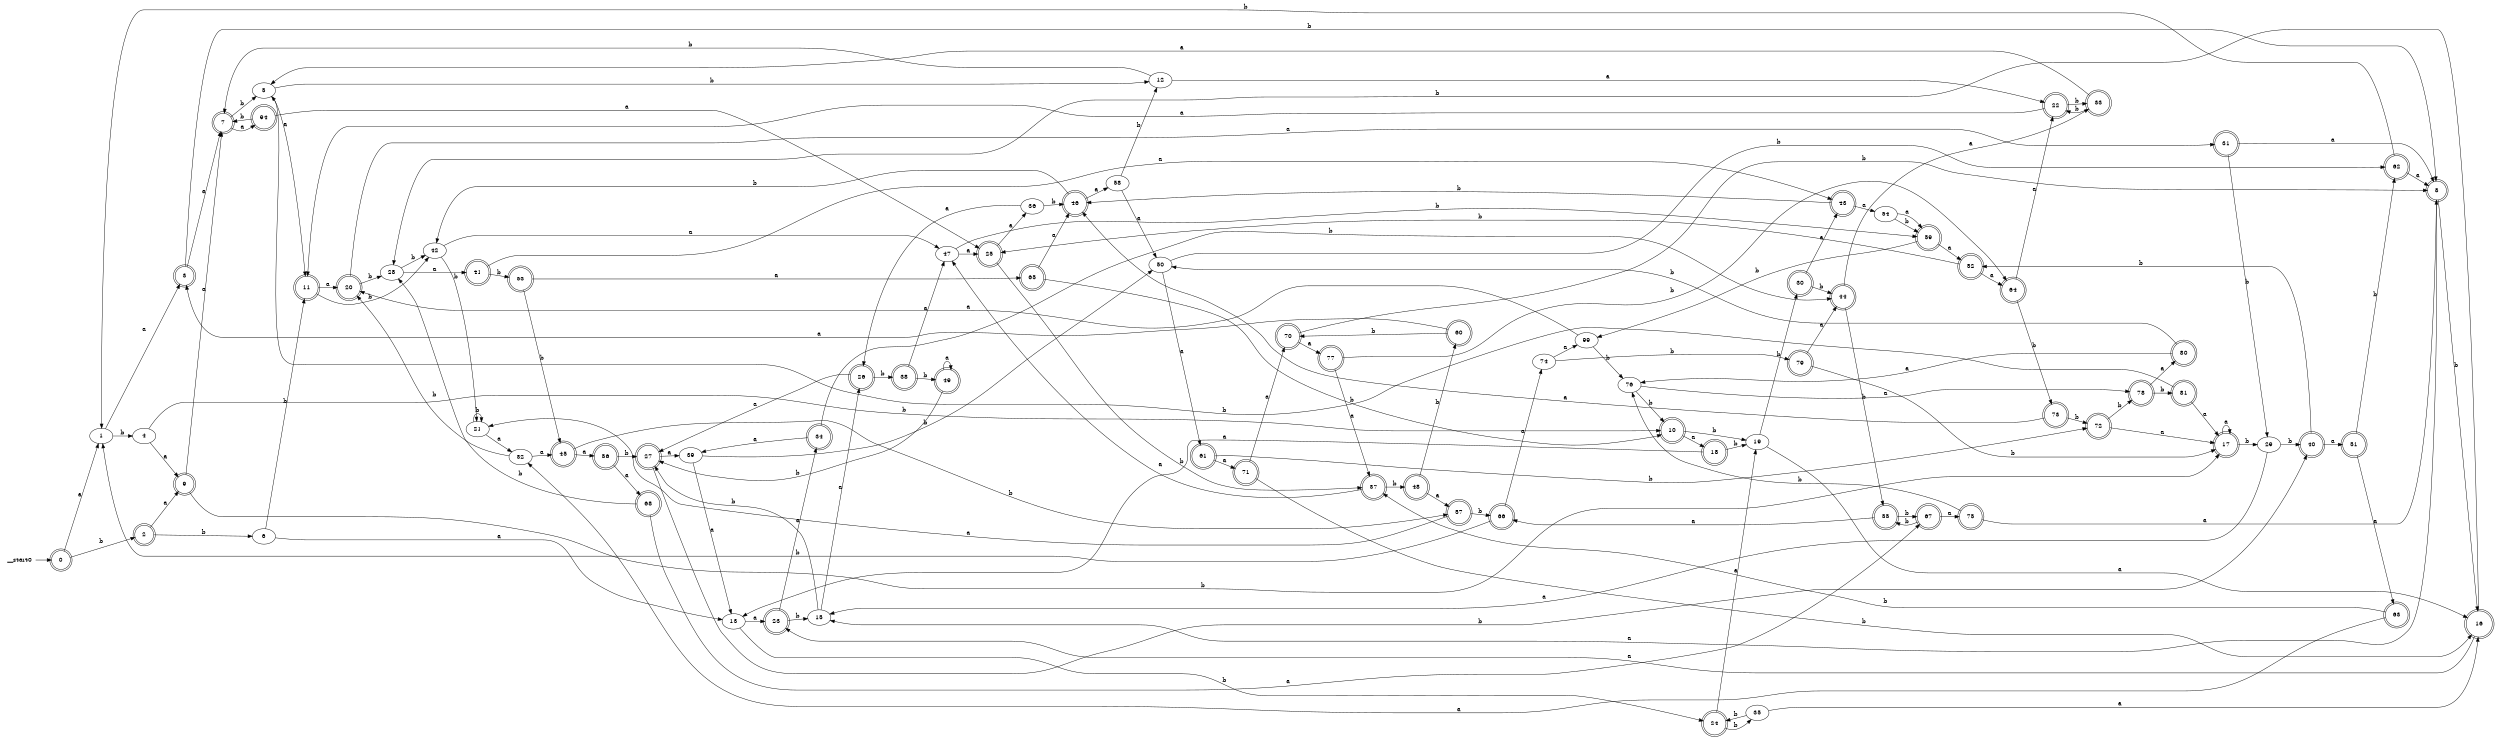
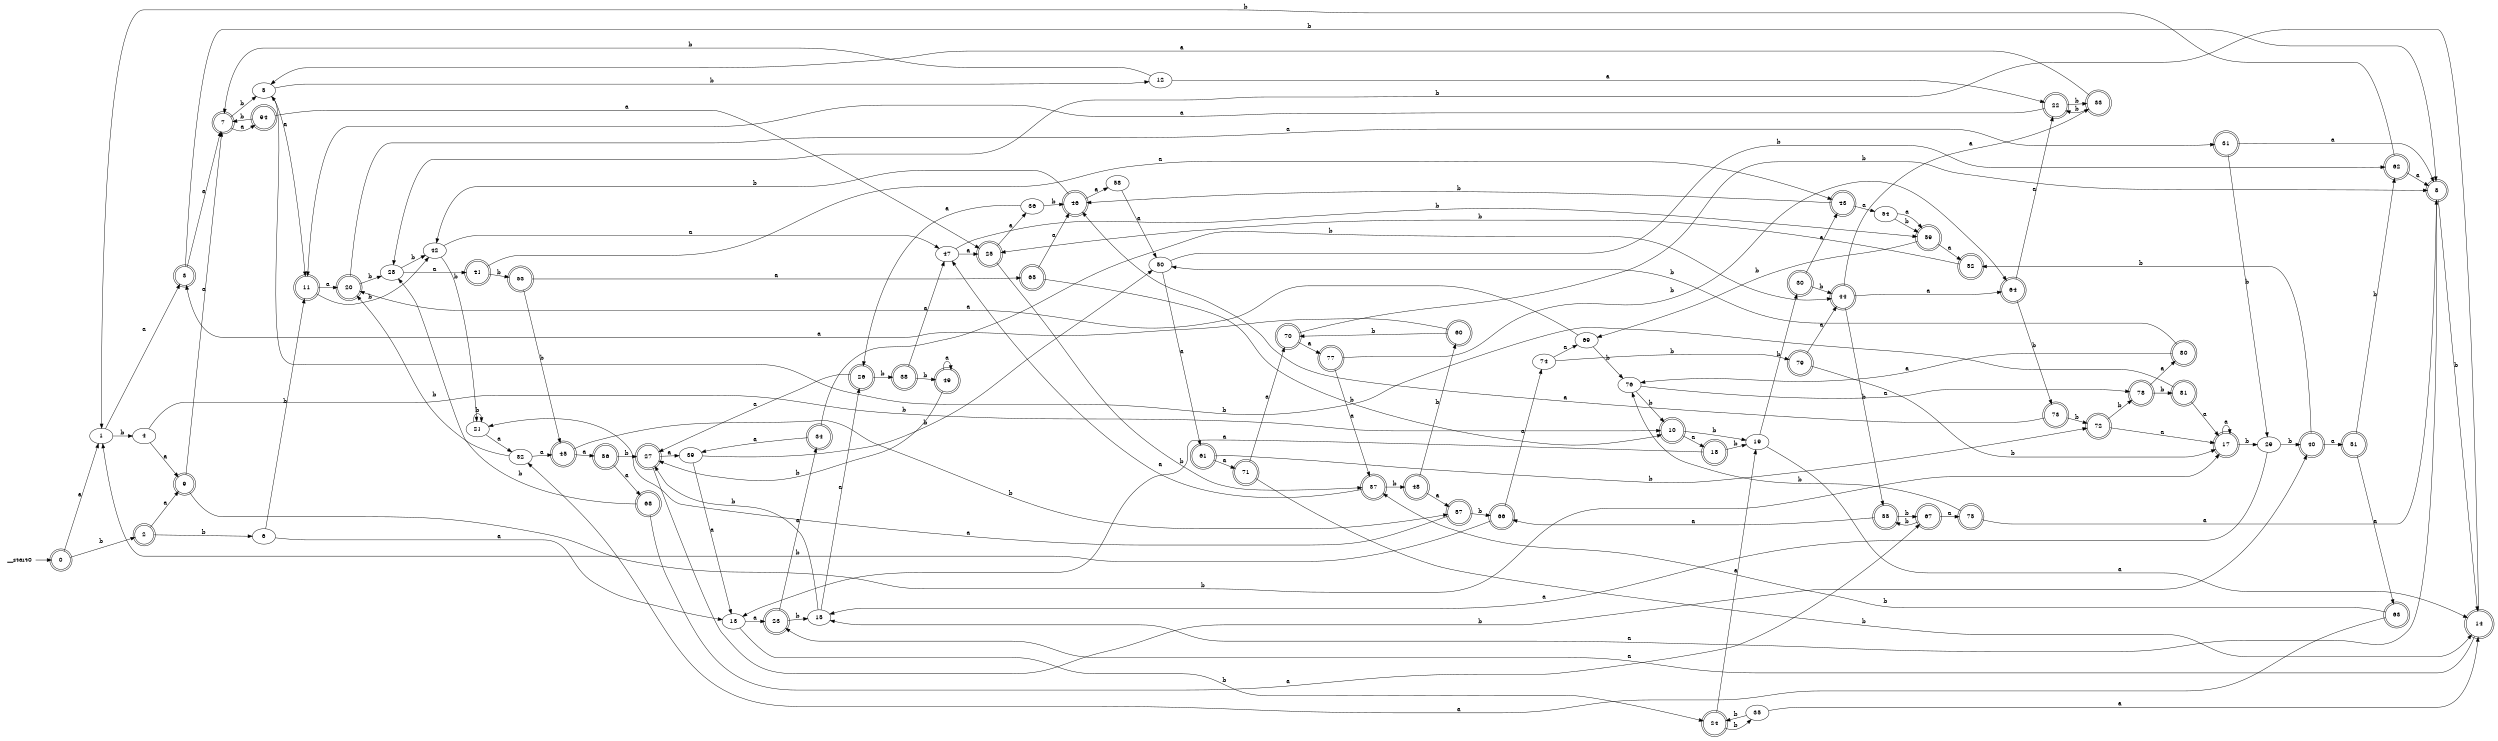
(1138, 134) -> none
(1989, 279) -> (1926, 294)
(1587, 340) -> (1587, 340)
(2479, 624) -> (2479, 624)
